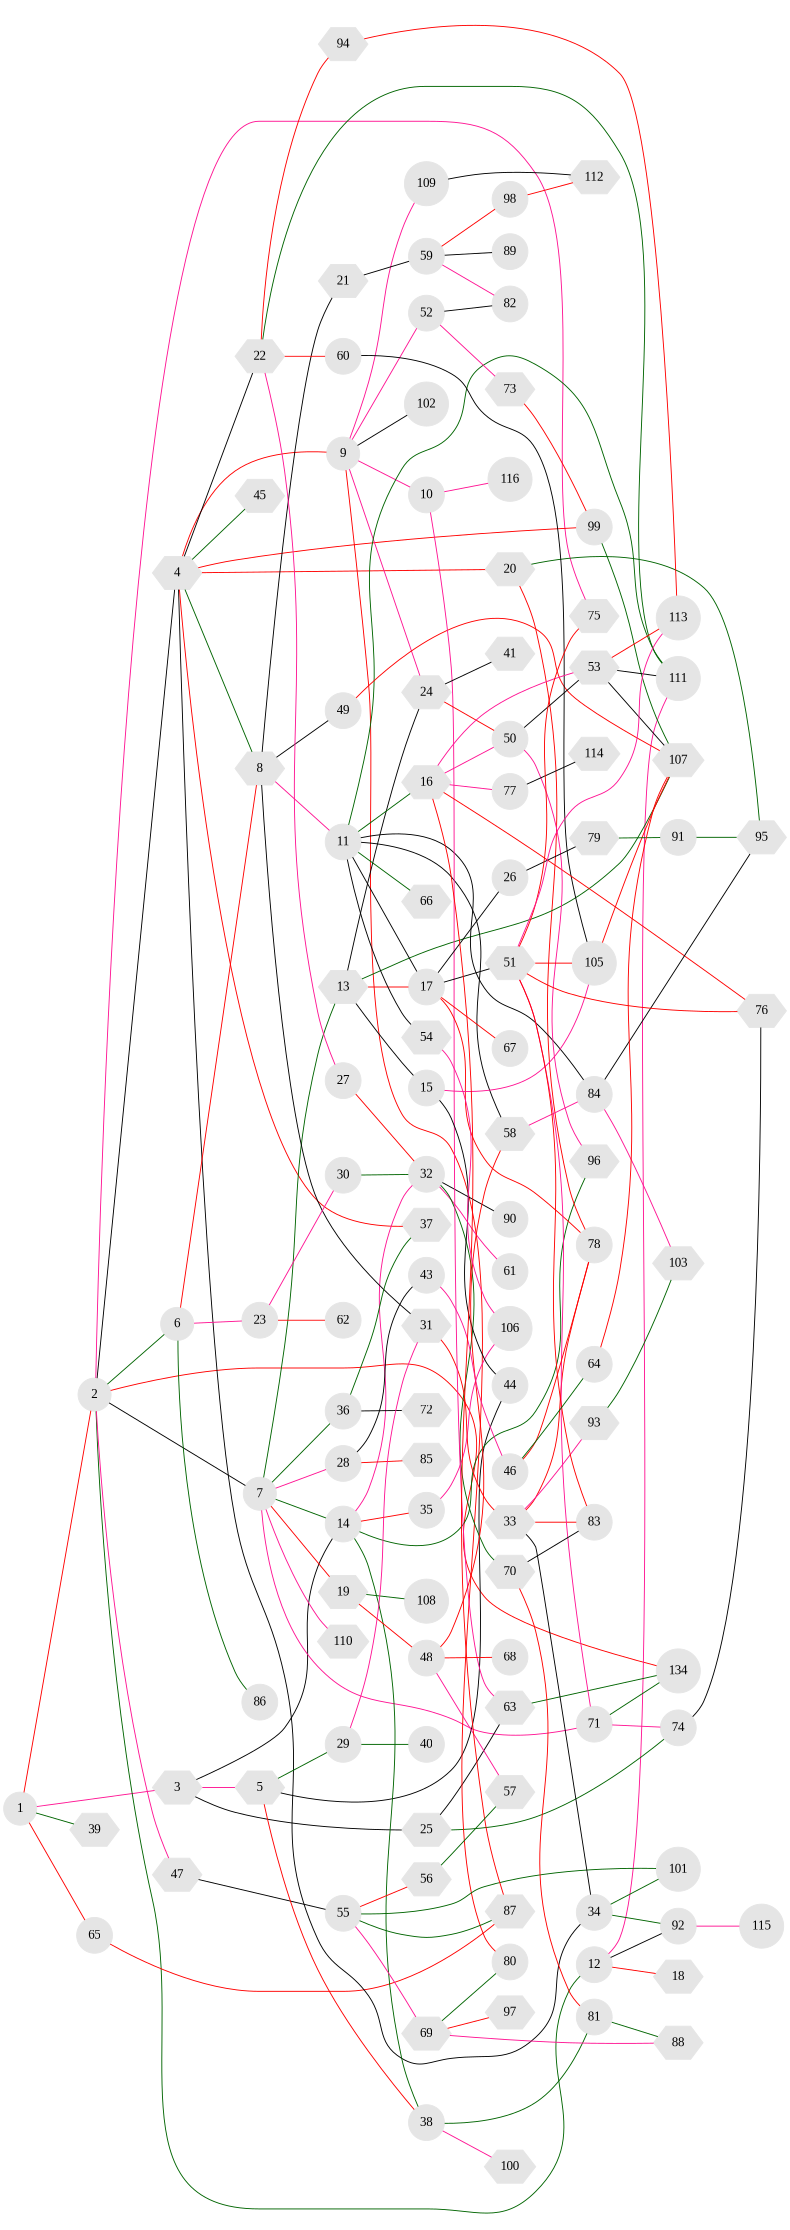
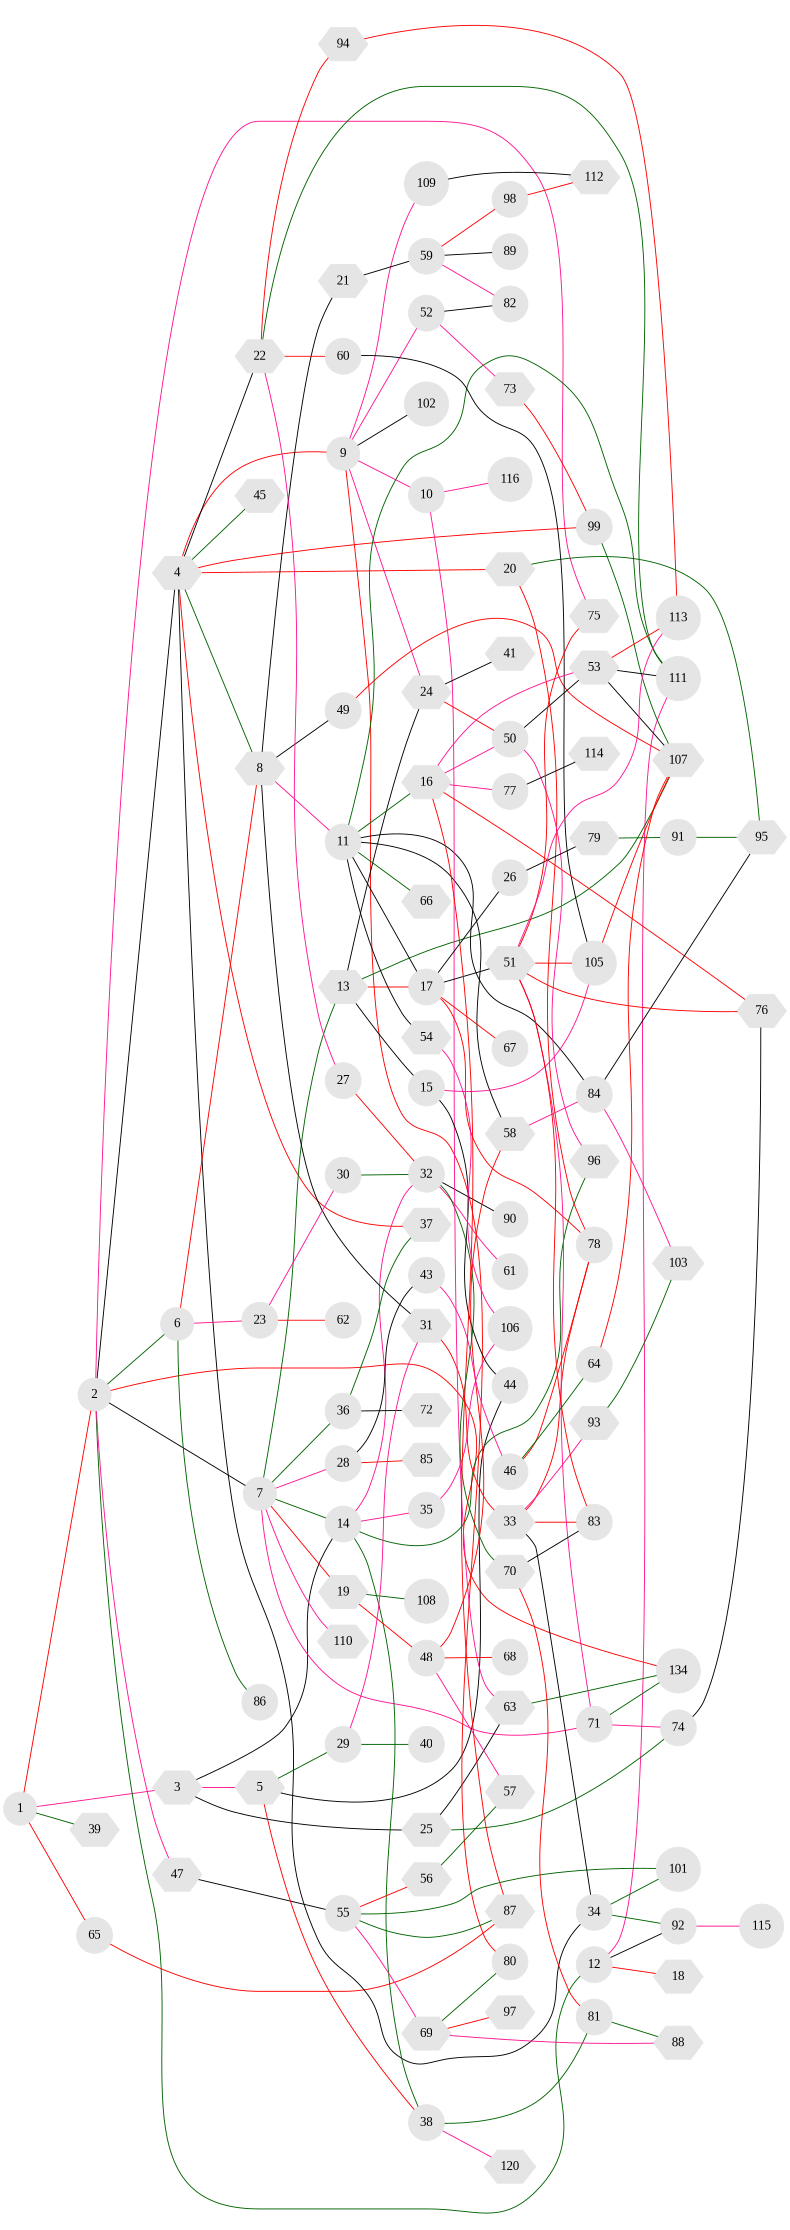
(390, 1516) -> (390, 1516)
(510, 2167) -> (510, 2167)
